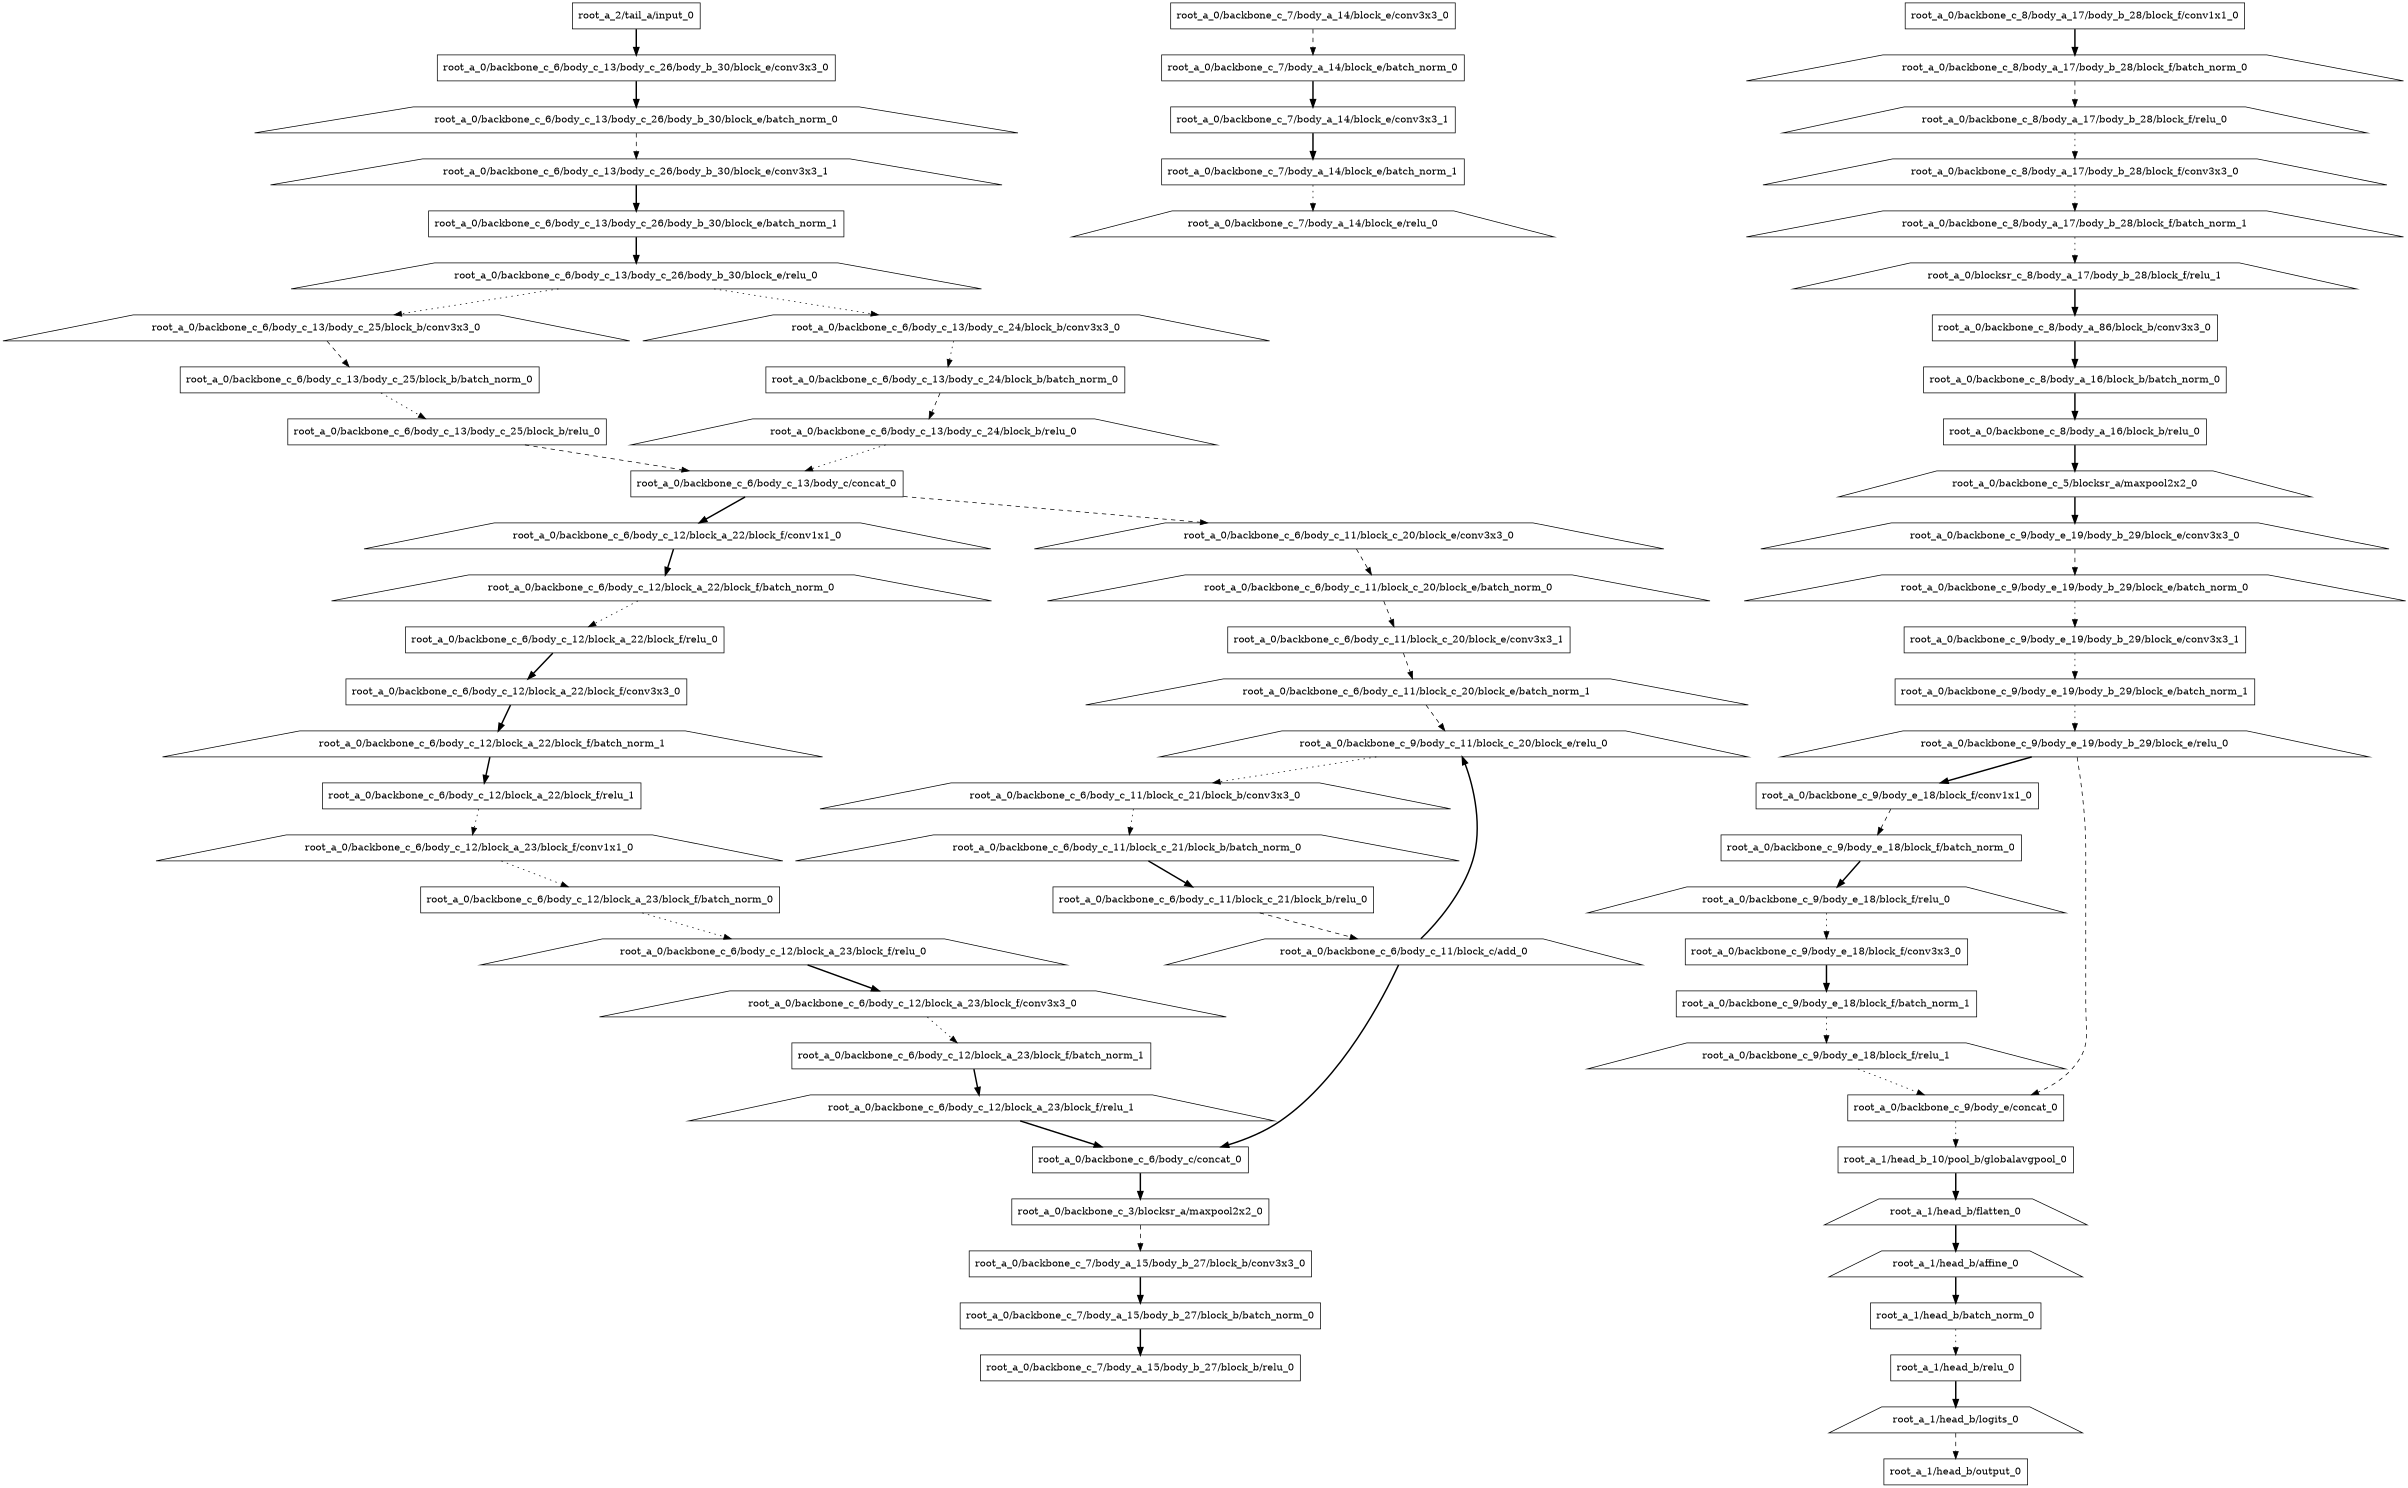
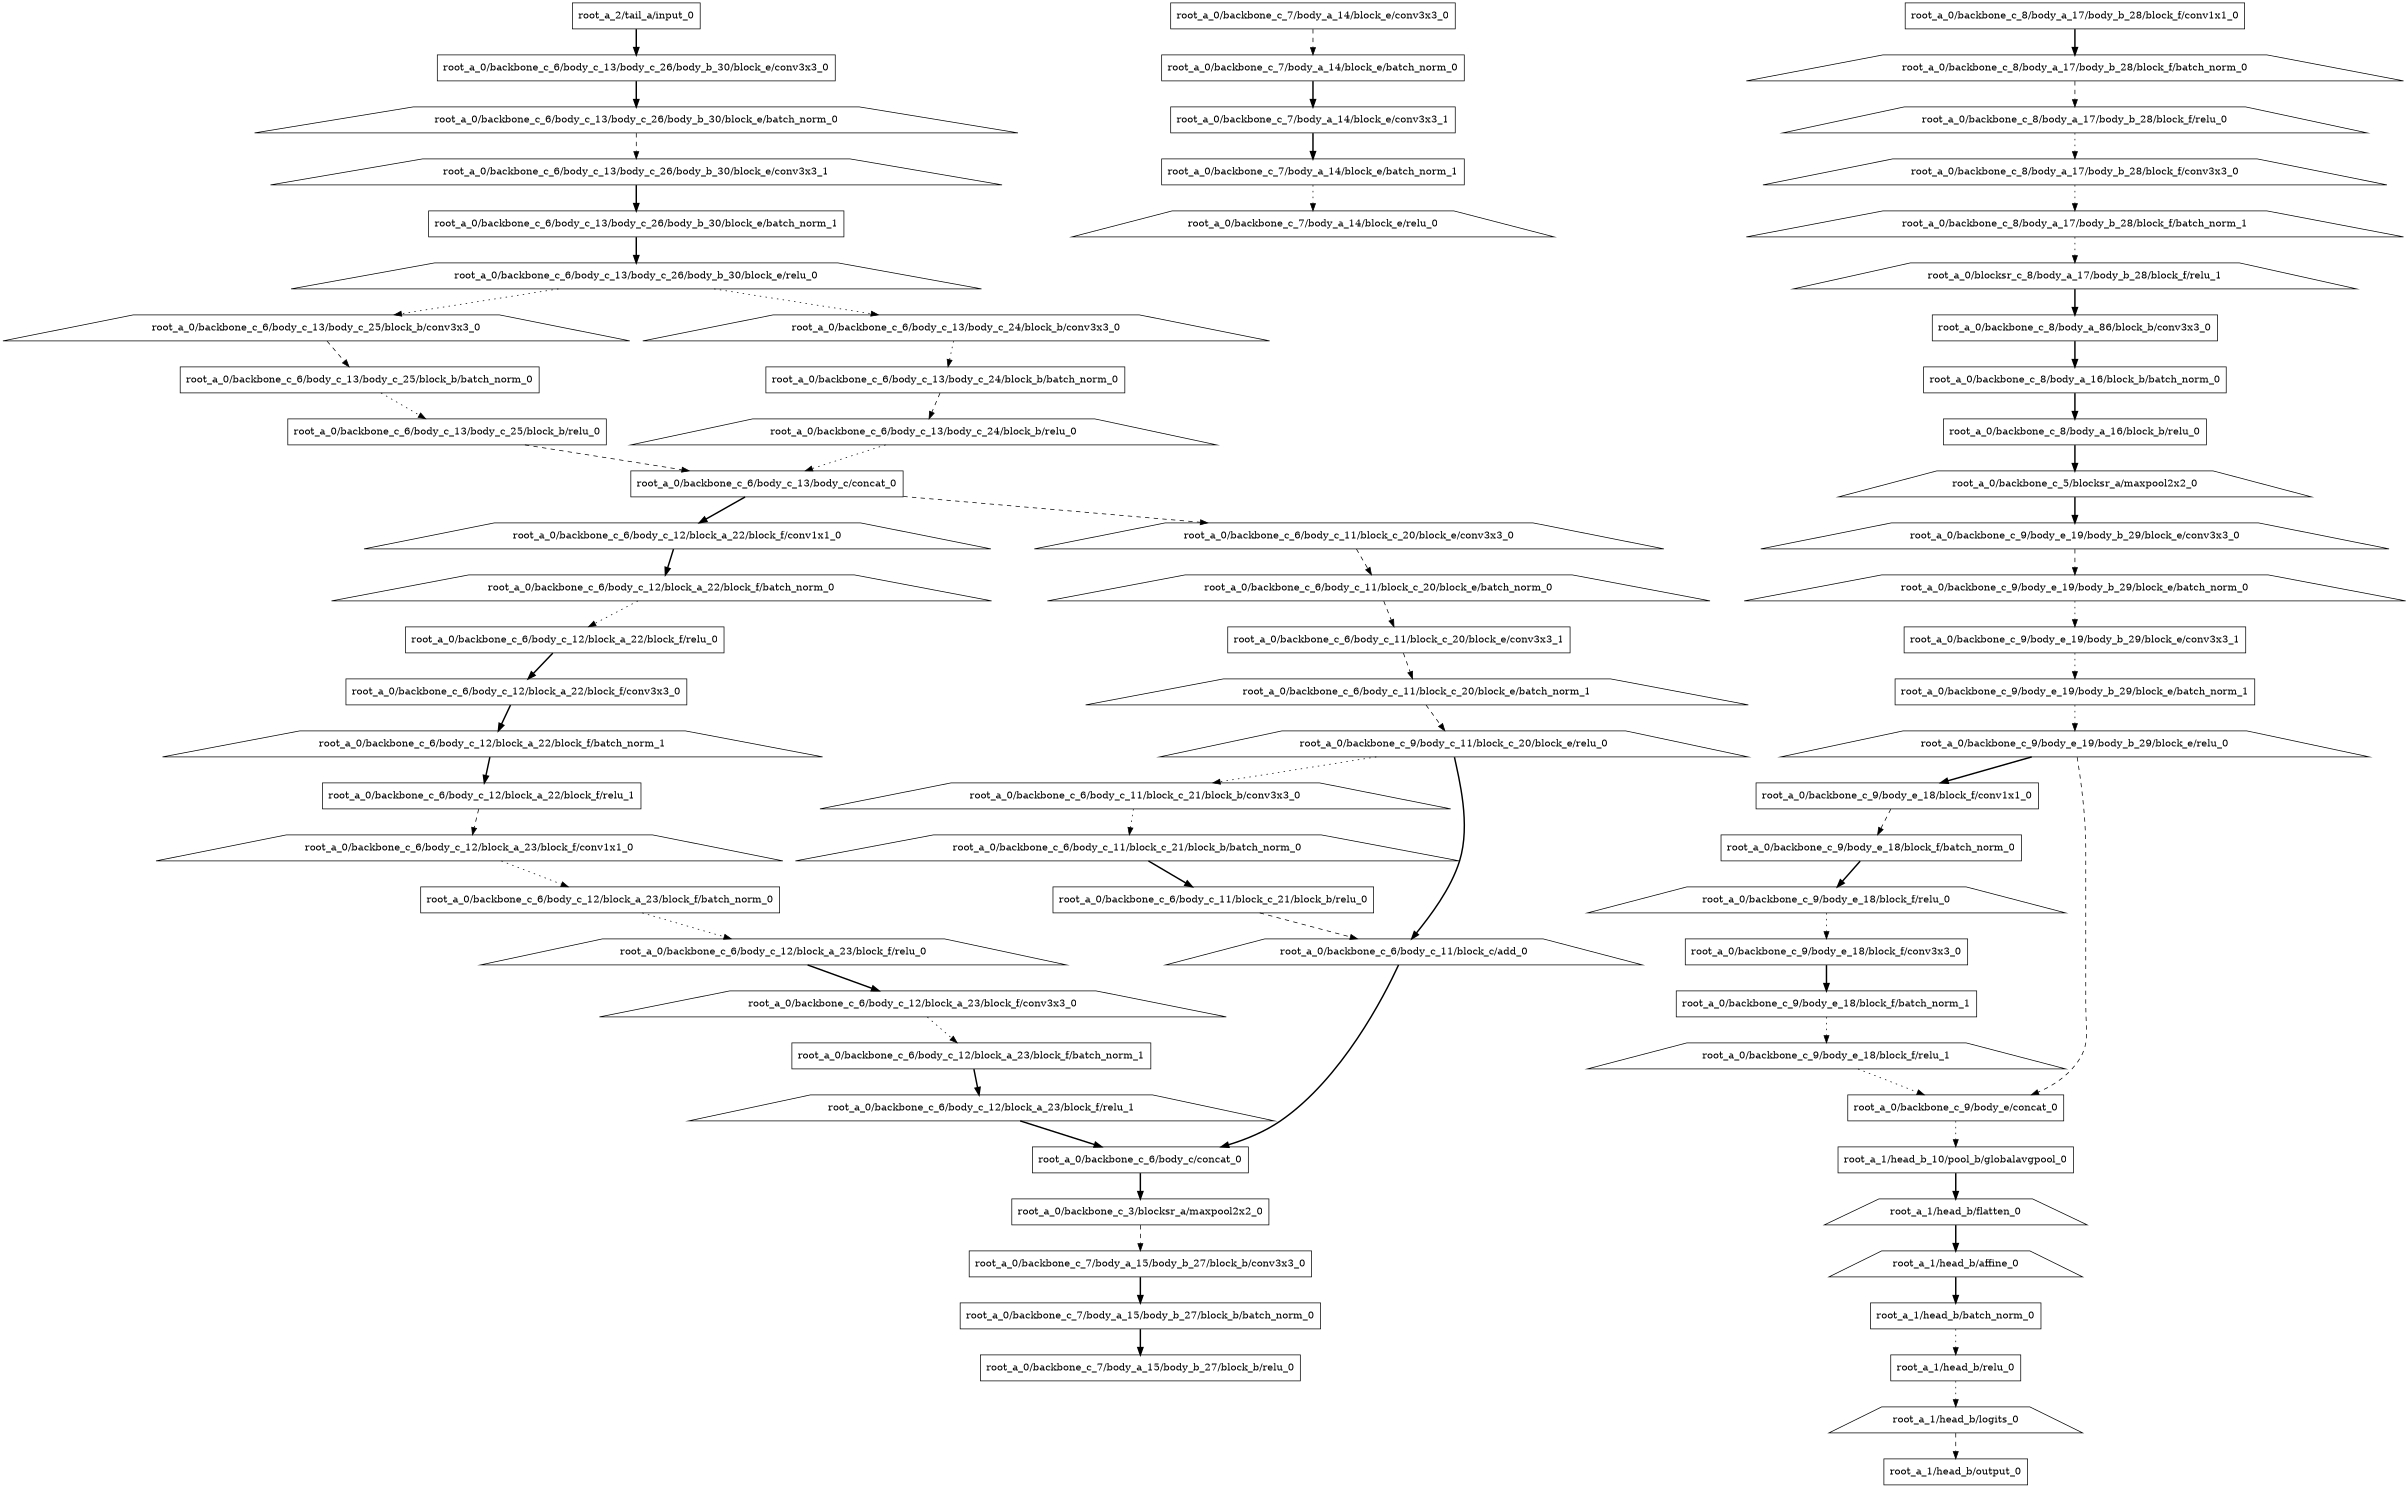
(476, 818) -> (476, 818)
(1473, 859) -> (1462, 851)
(1956, 1390) -> (1956, 1390)
